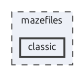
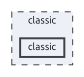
(42, 21) -> (42, 21)
